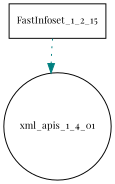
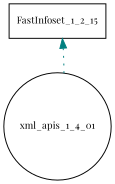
(52, 51) -> (64, 61)
